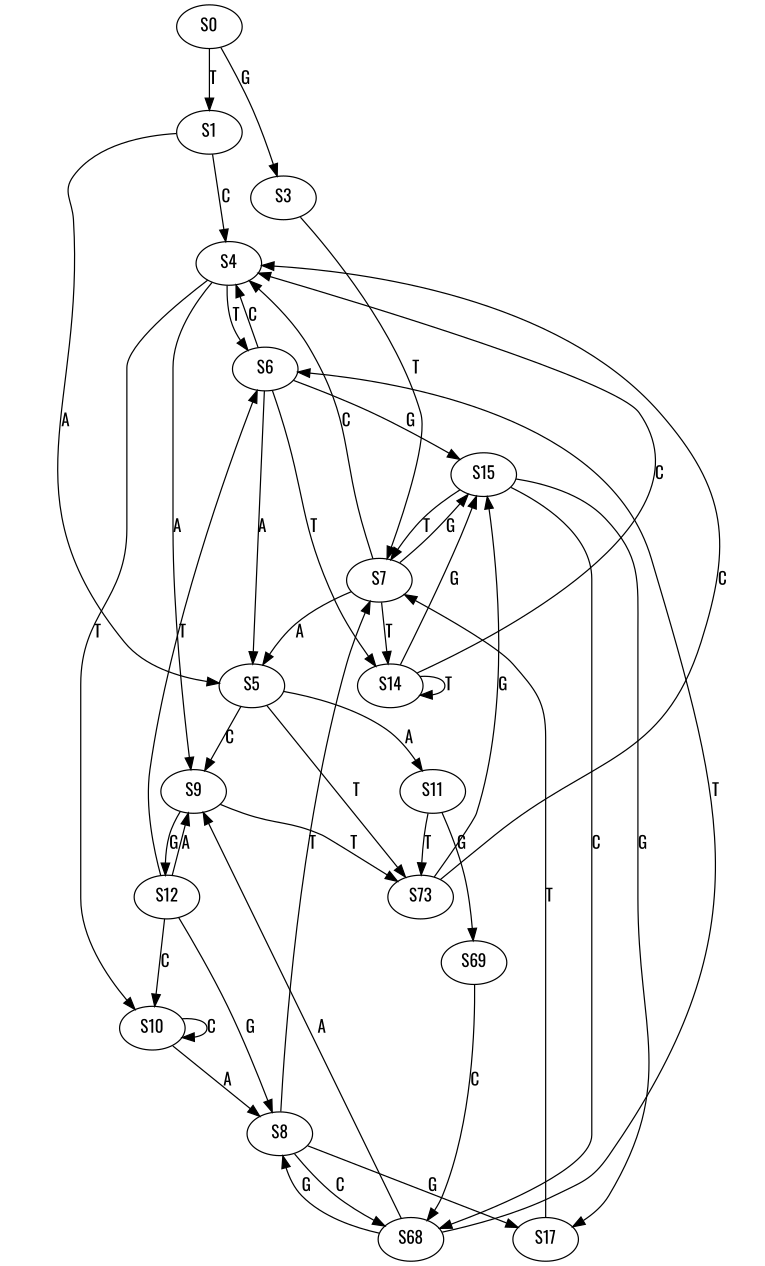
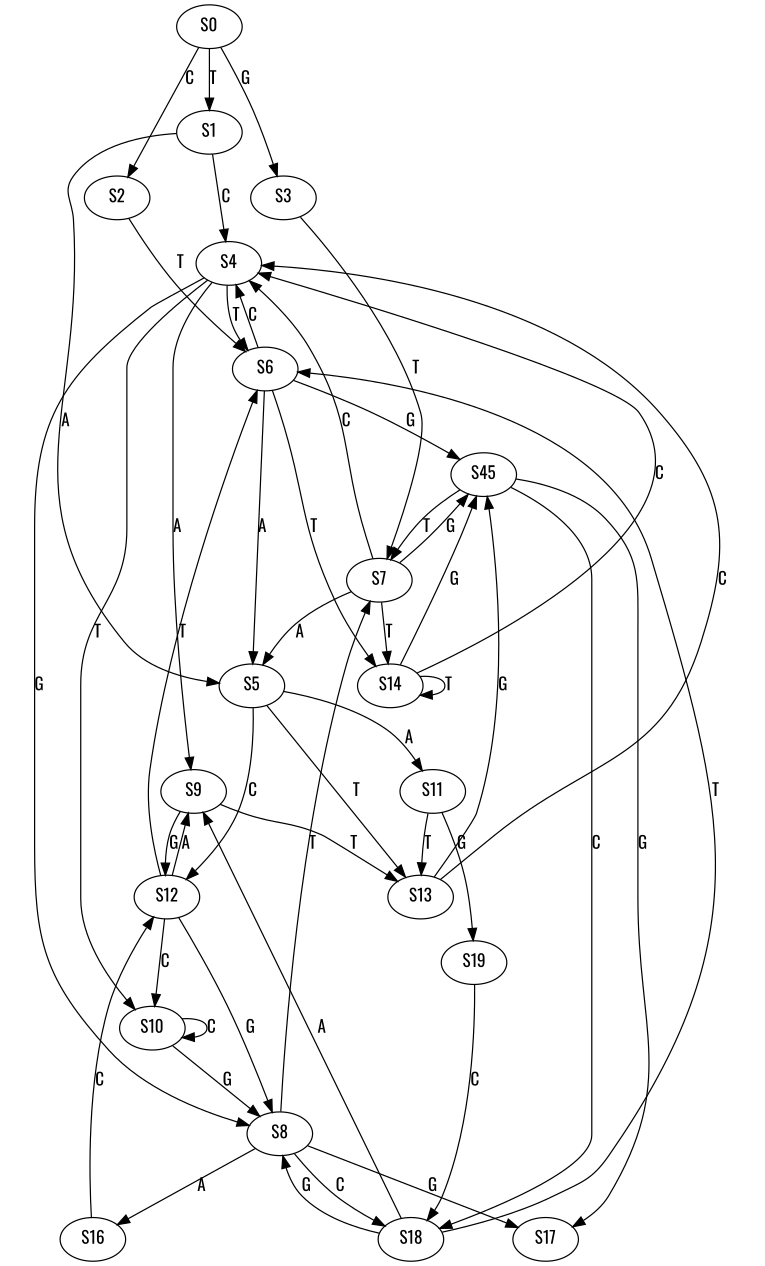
none -> (117, 198)
(484, 475) -> (484, 475)
none -> (35, 712)
(226, 733) -> (243, 797)
(546, 878) -> none
(421, 897) -> (421, 897)
(474, 963) -> (474, 963)
(228, 1081) -> (228, 1081)
none -> (93, 1239)
(411, 1239) -> (411, 1239)
